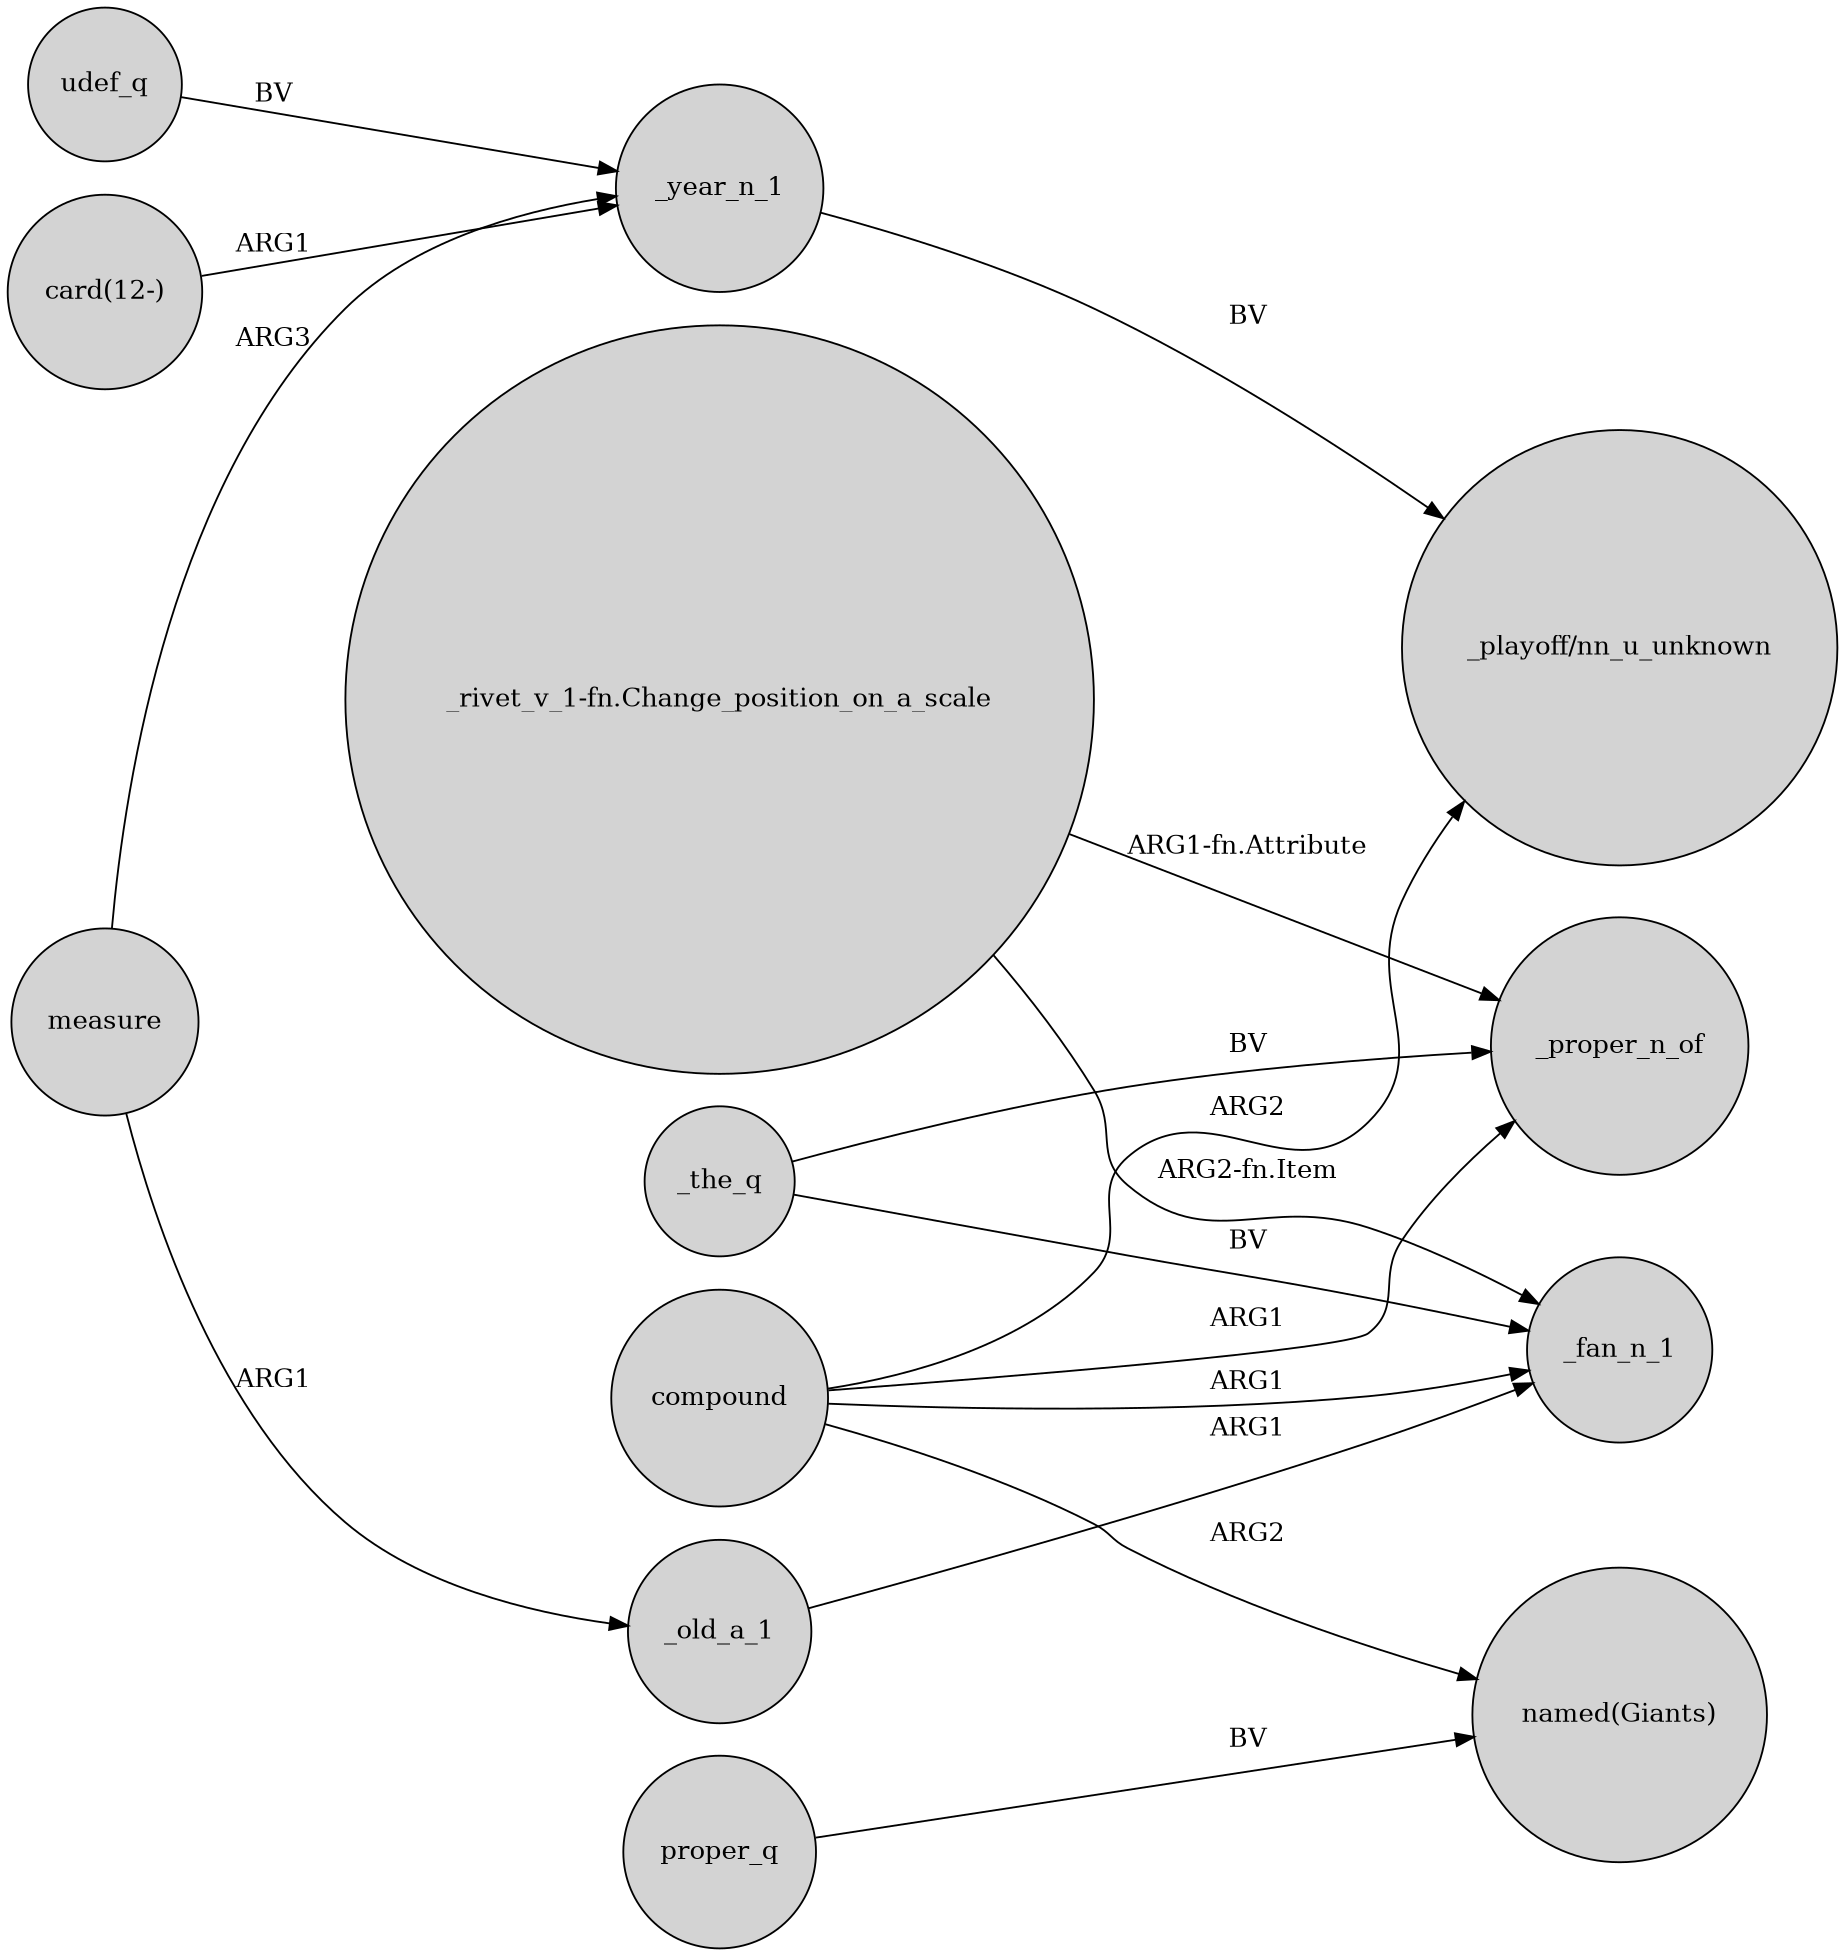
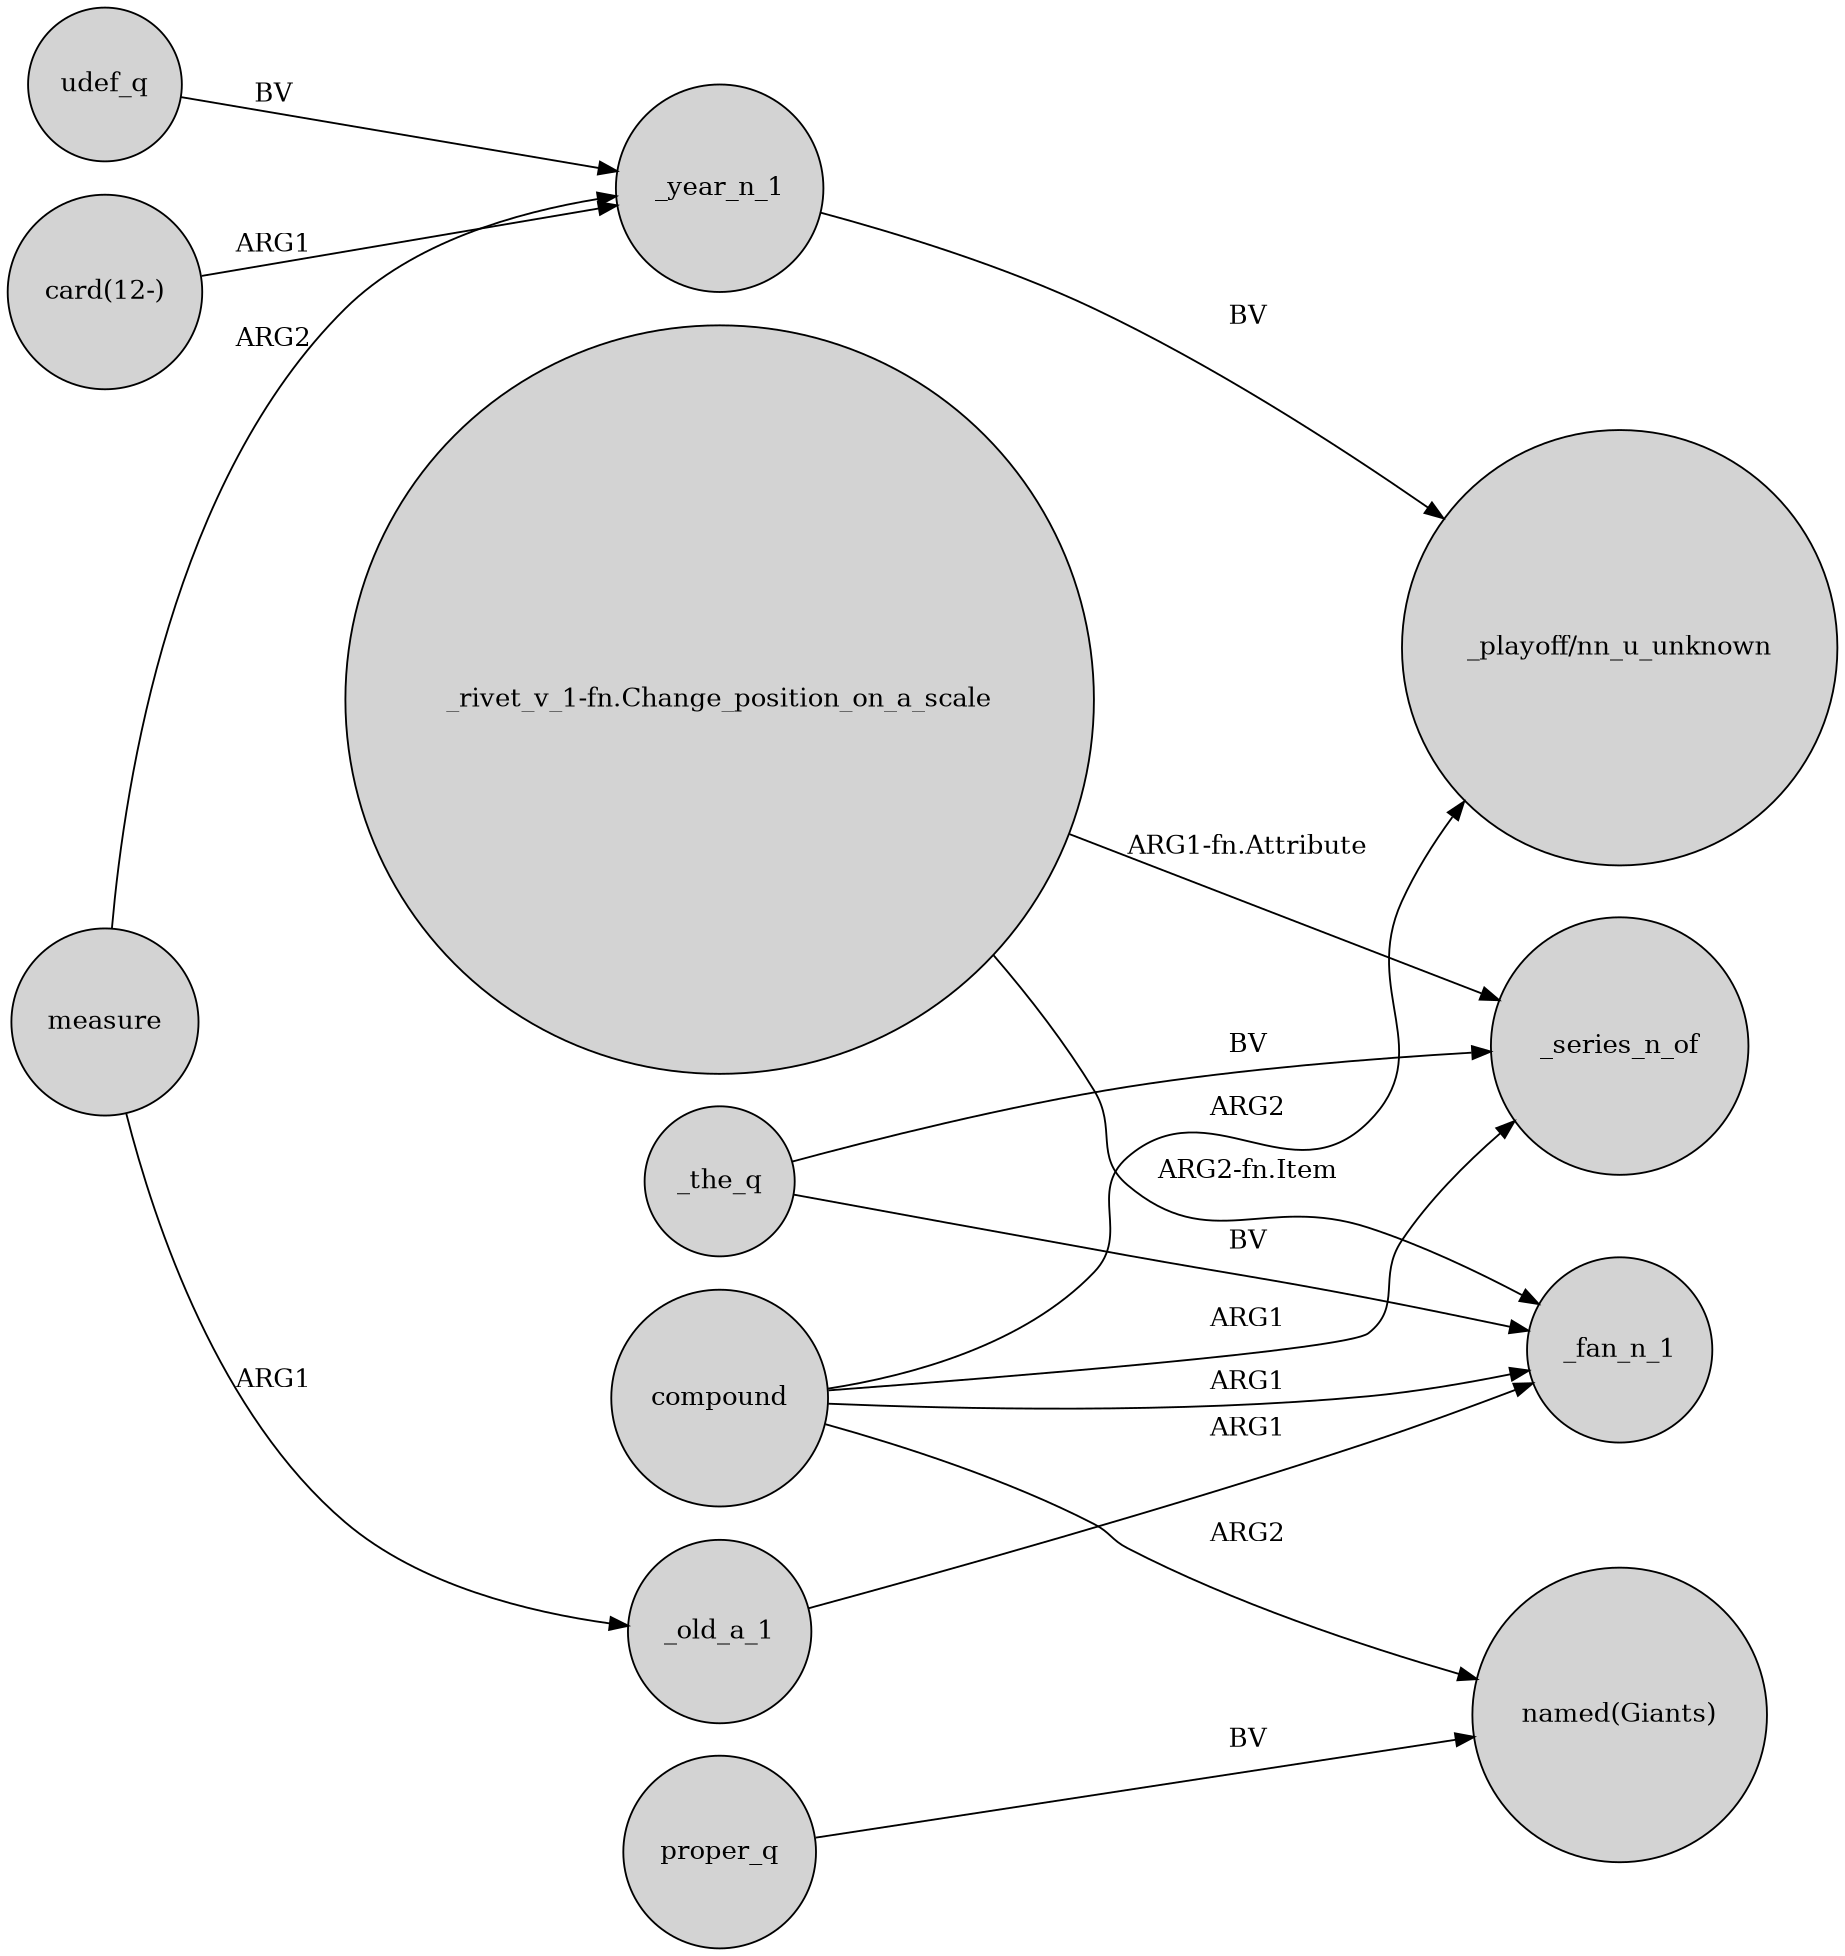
(274, 339) -> (274, 339)
(1620, 1046) -> (1620, 1046)
